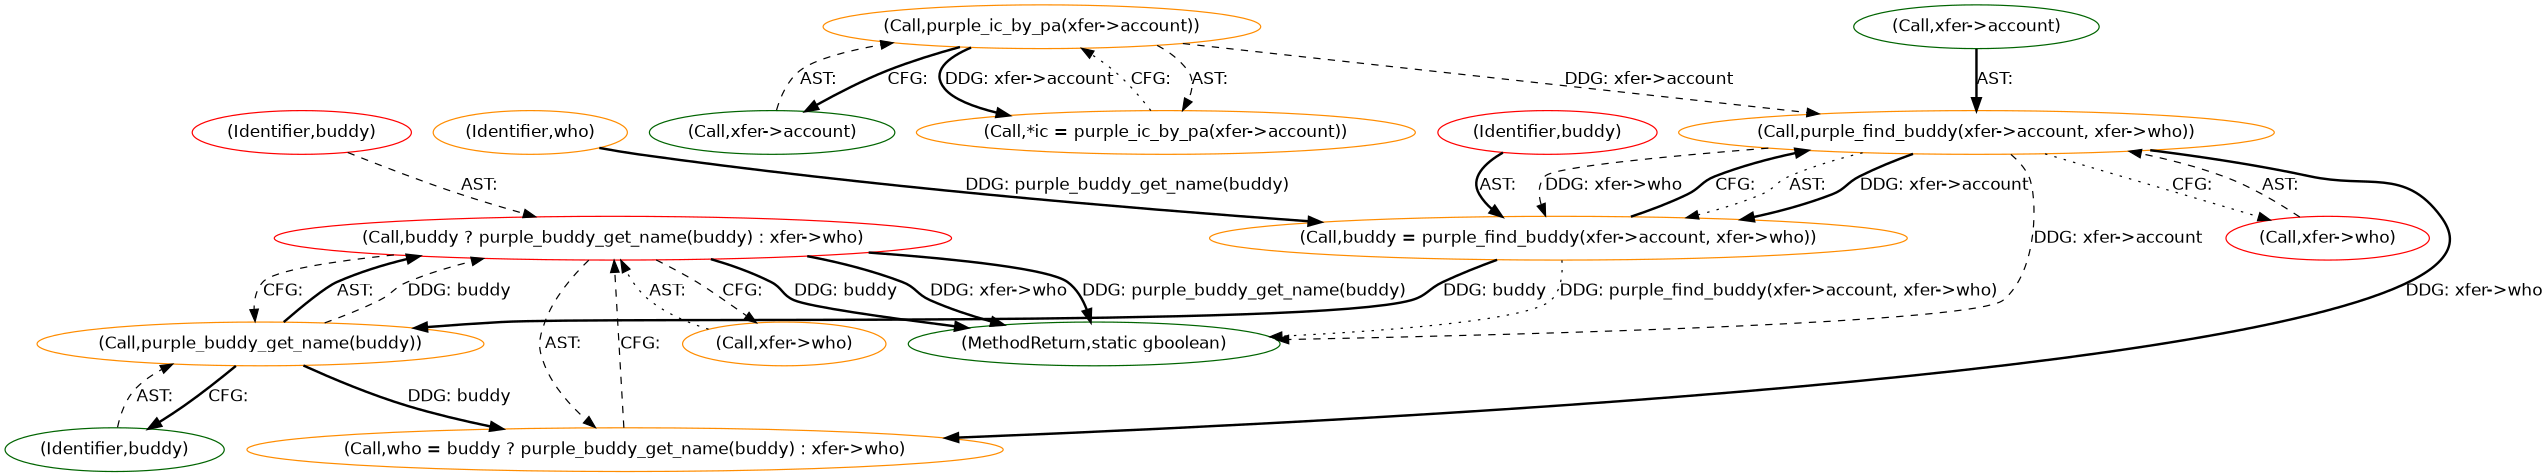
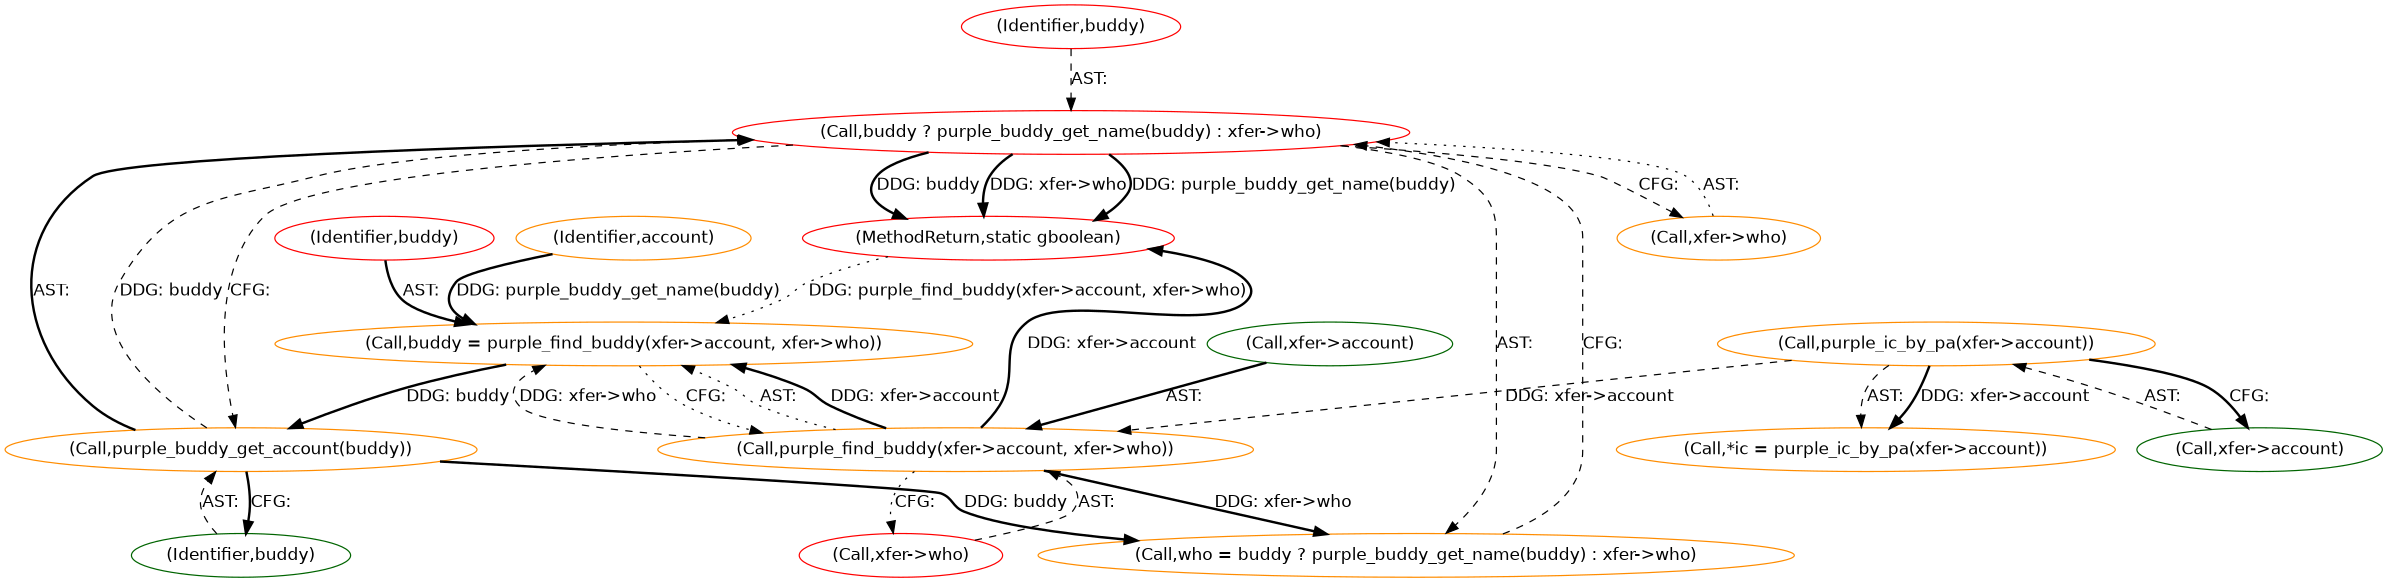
(1124, 80) -> none
(530, 132) -> (634, 238)
(1710, 178) -> (689, 408)
(1439, 325) -> (806, 283)
(1727, 327) -> (1134, 313)
(260, 344) -> (241, 450)
(1094, 344) -> (988, 238)
